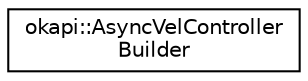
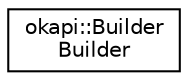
(154, 40) -> (94, 40)
